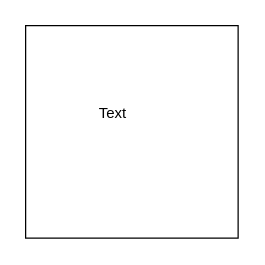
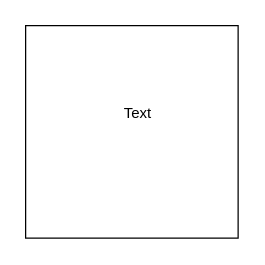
(113, 113) -> (138, 113)
